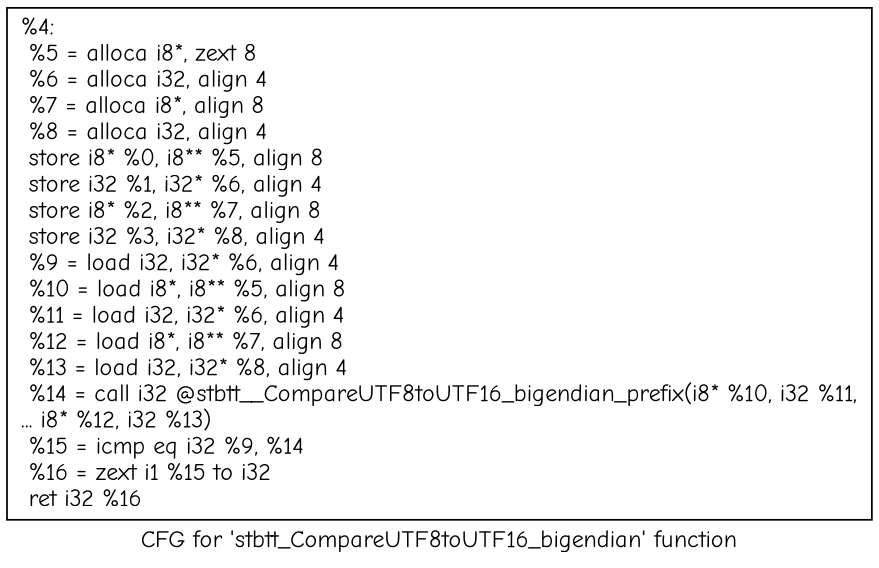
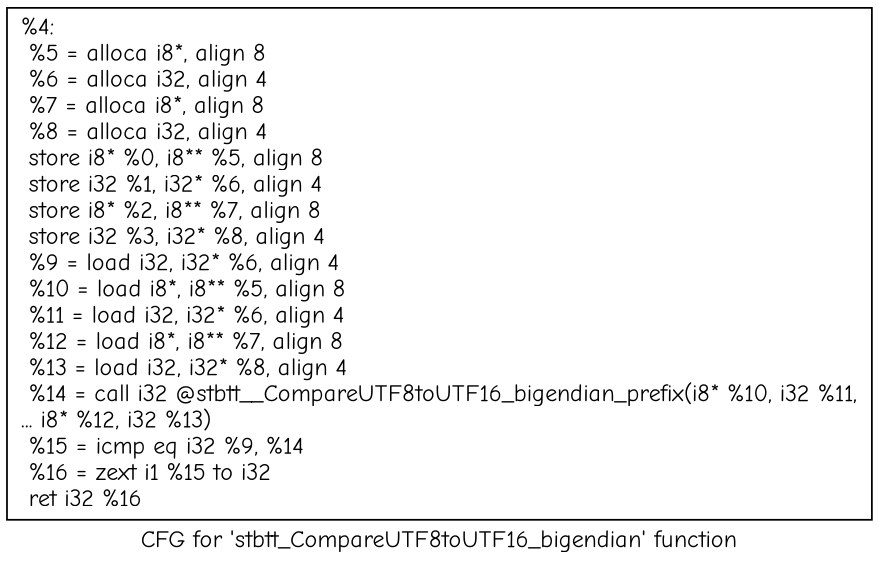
(140, 53) -> (144, 53)
